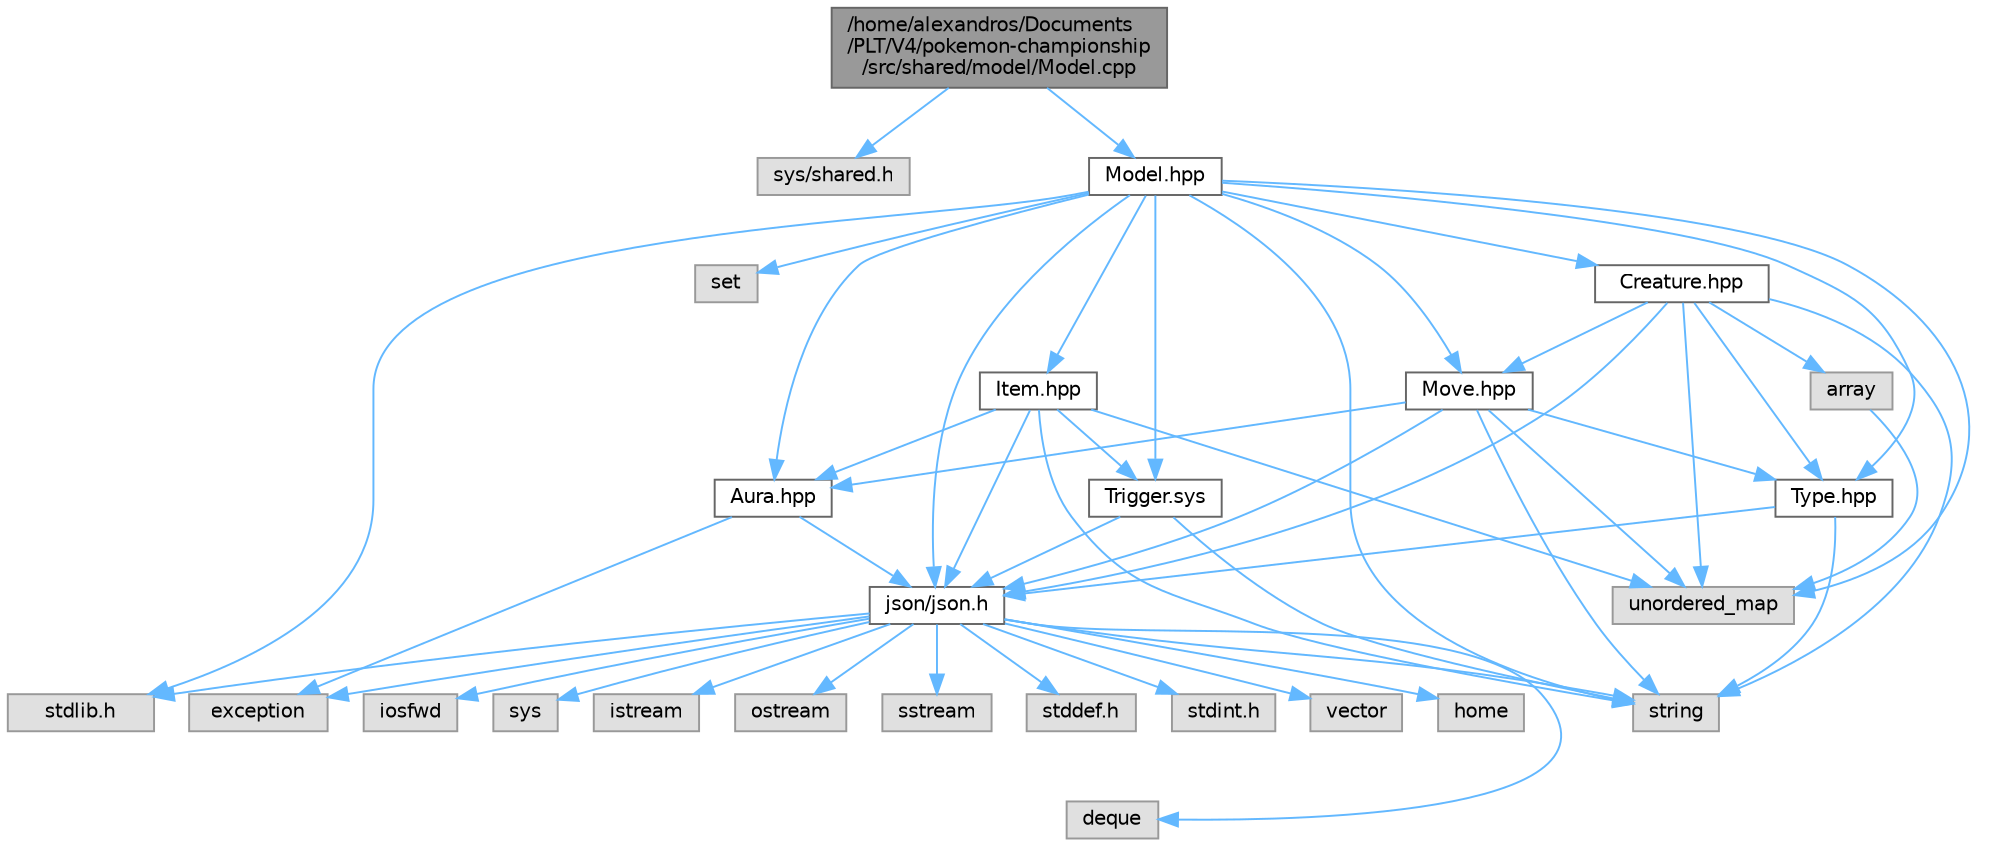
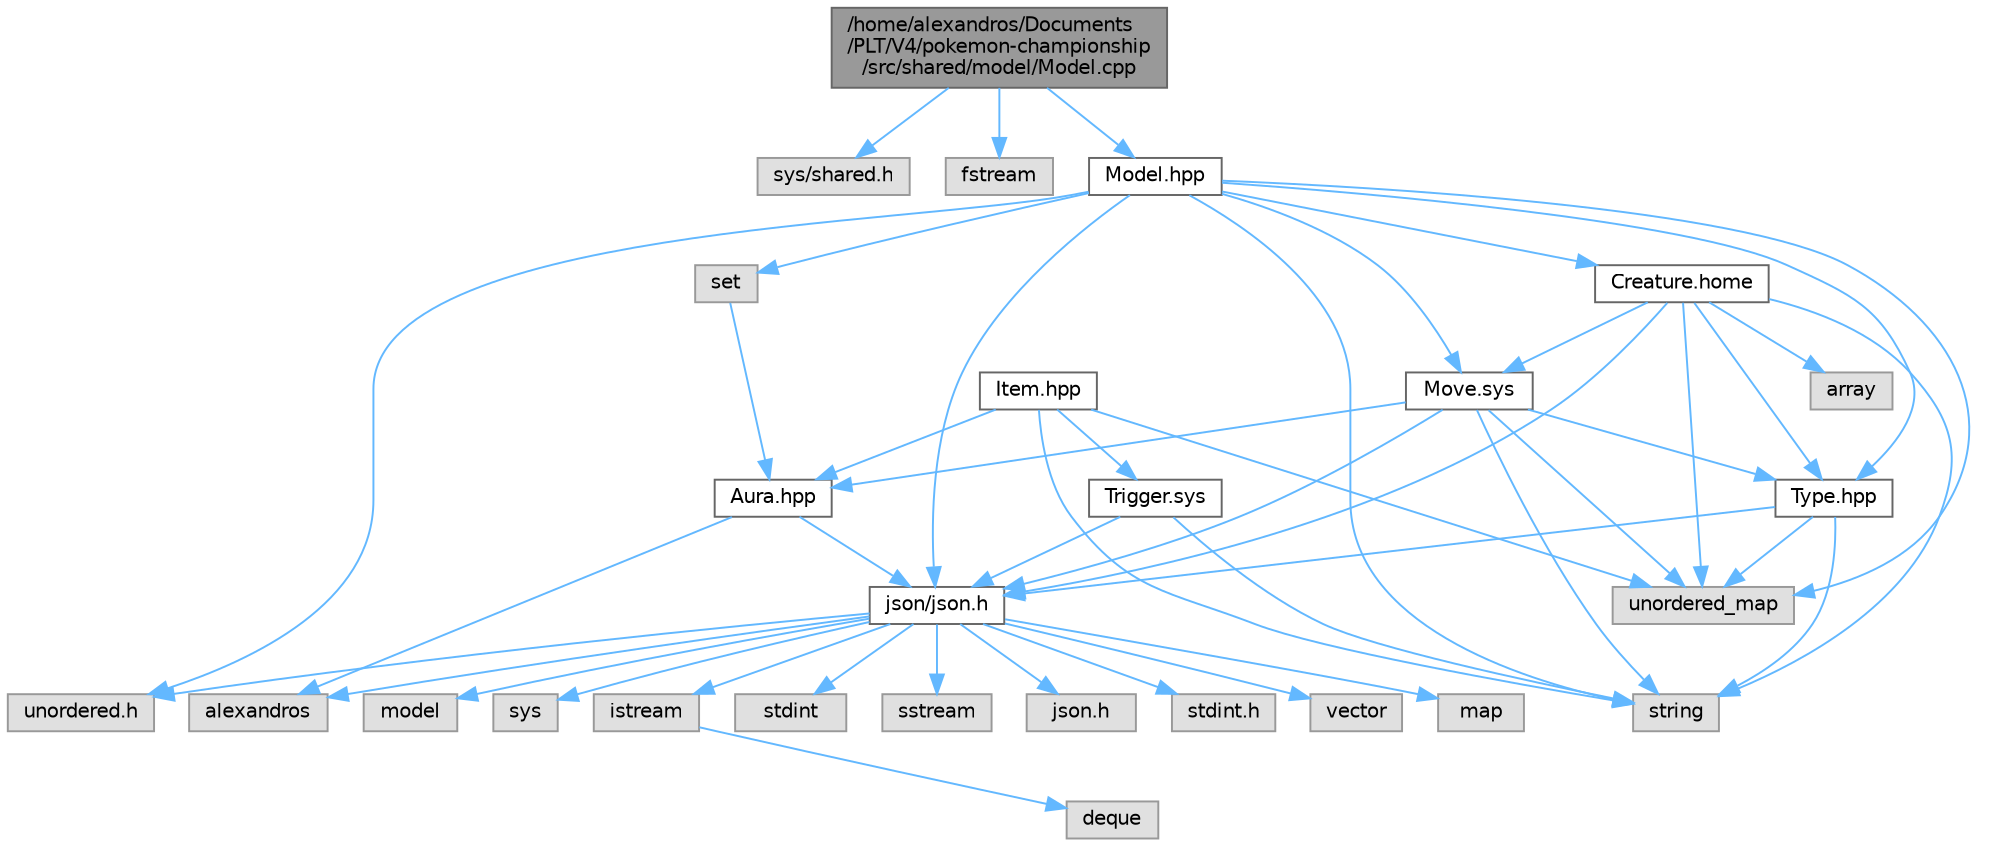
none -> (999, 176)
(870, 259) -> (748, 382)
(1102, 275) -> none
(1682, 284) -> (1682, 284)
(1155, 327) -> none
(1469, 391) -> (1469, 391)
(992, 489) -> none
(1911, 515) -> (1777, 545)
(1309, 655) -> none
(81, 713) -> (81, 713)
(258, 713) -> (258, 713)
(410, 713) -> (410, 713)
(791, 713) -> (791, 713)
(1081, 713) -> (1081, 713)
(1481, 713) -> (1481, 713)
(1554, 719) -> (873, 766)
